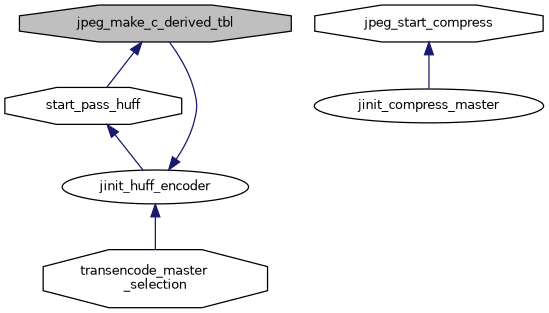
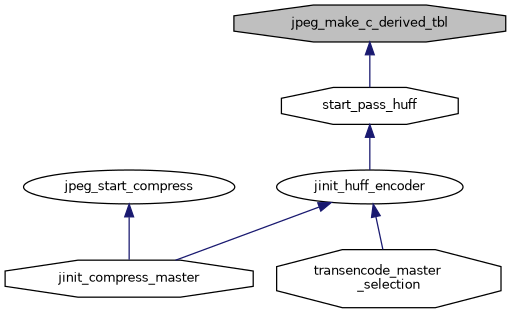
(429, 23) -> (129, 187)
(196, 100) -> (247, 234)
(429, 106) -> (129, 279)
